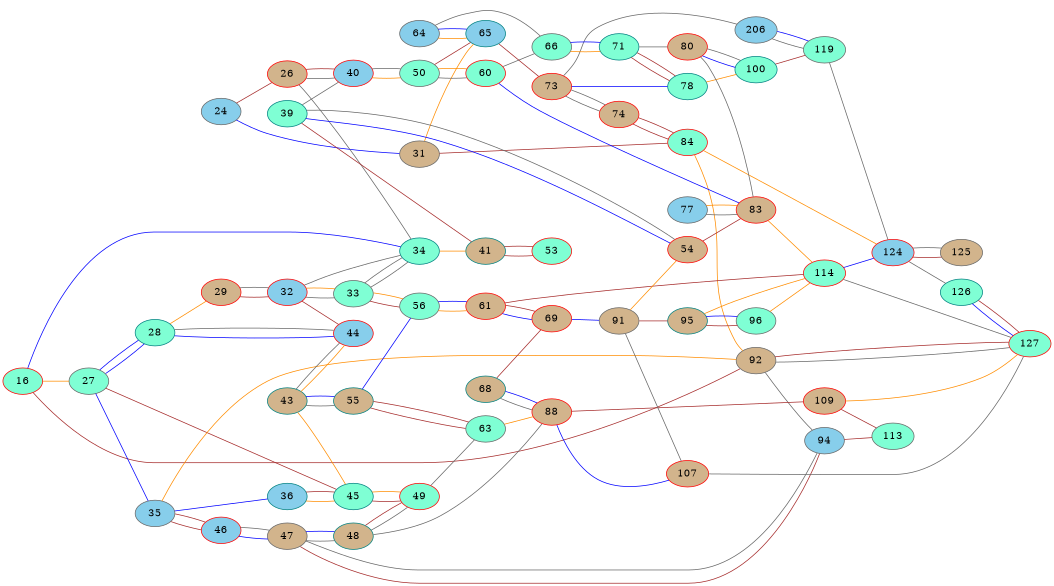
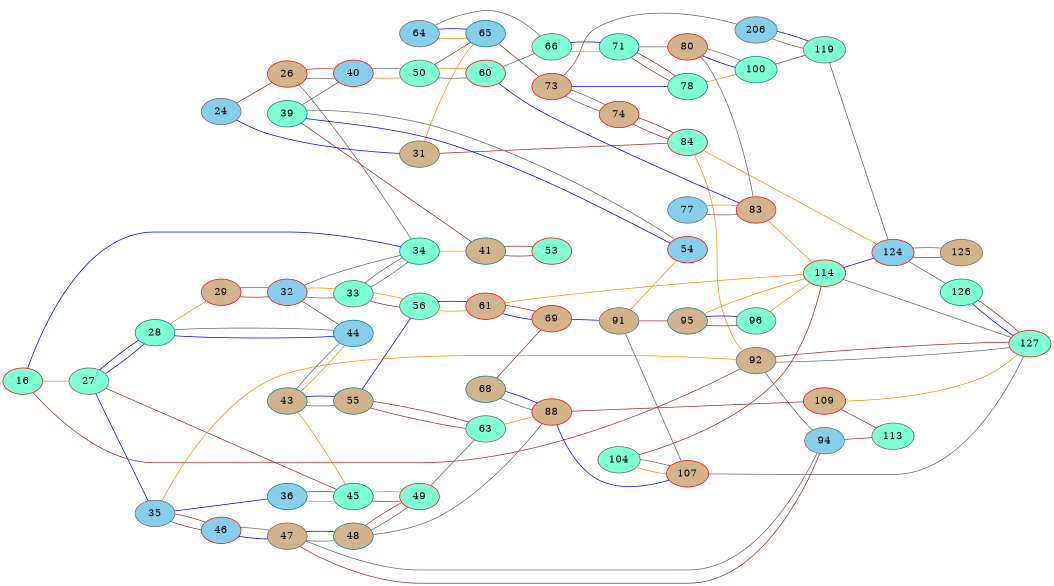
(722, 230) -> none
(688, 250) -> (688, 250)
(661, 285) -> (661, 285)
(353, 333) -> (353, 333)
none -> (619, 460)
